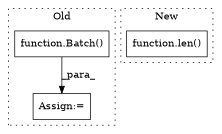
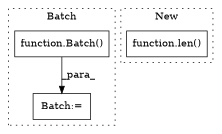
(62, 17) -> (62, 17)
(62, 106) -> (62, 106)
